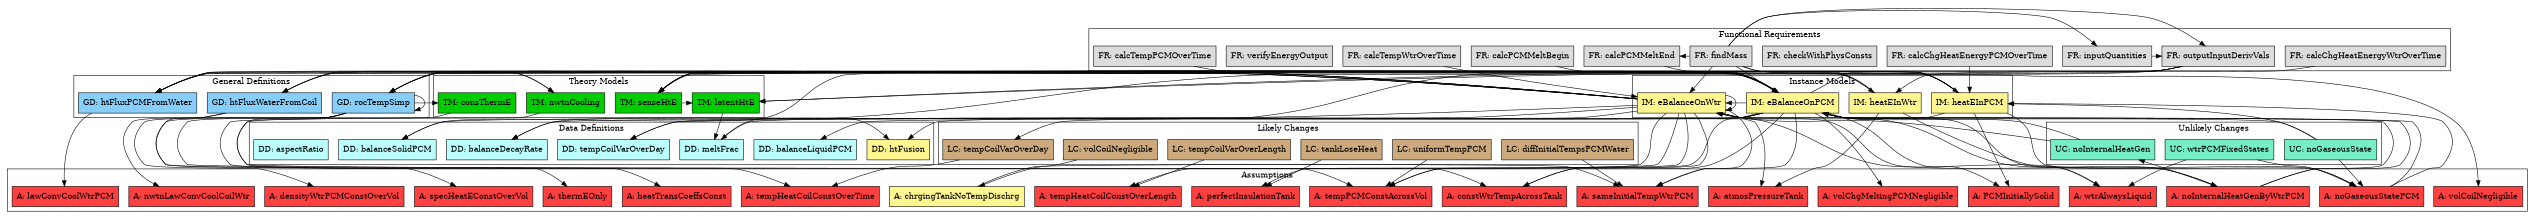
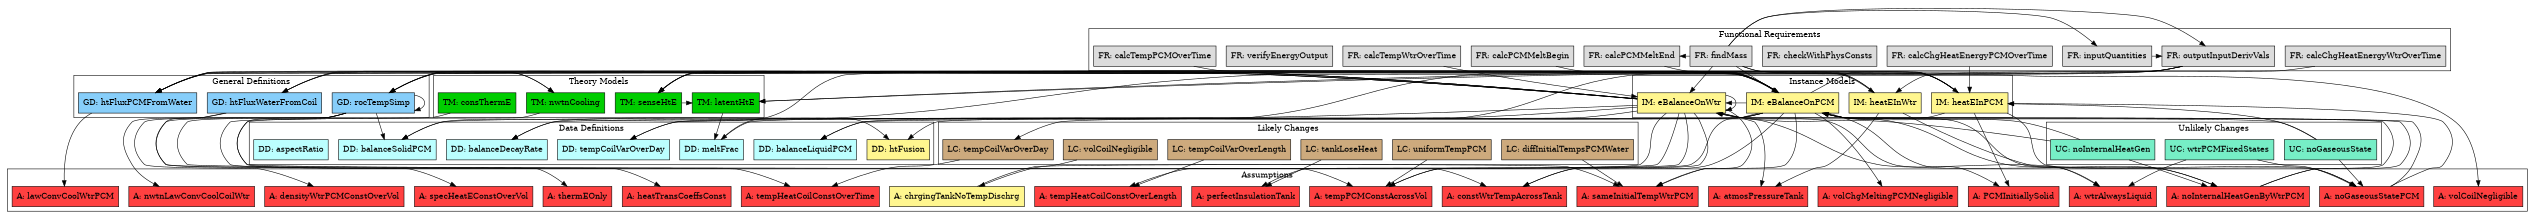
(1421, 72) -> (1538, 100)
(421, 103) -> (380, 126)
(2180, 173) -> (2180, 177)
